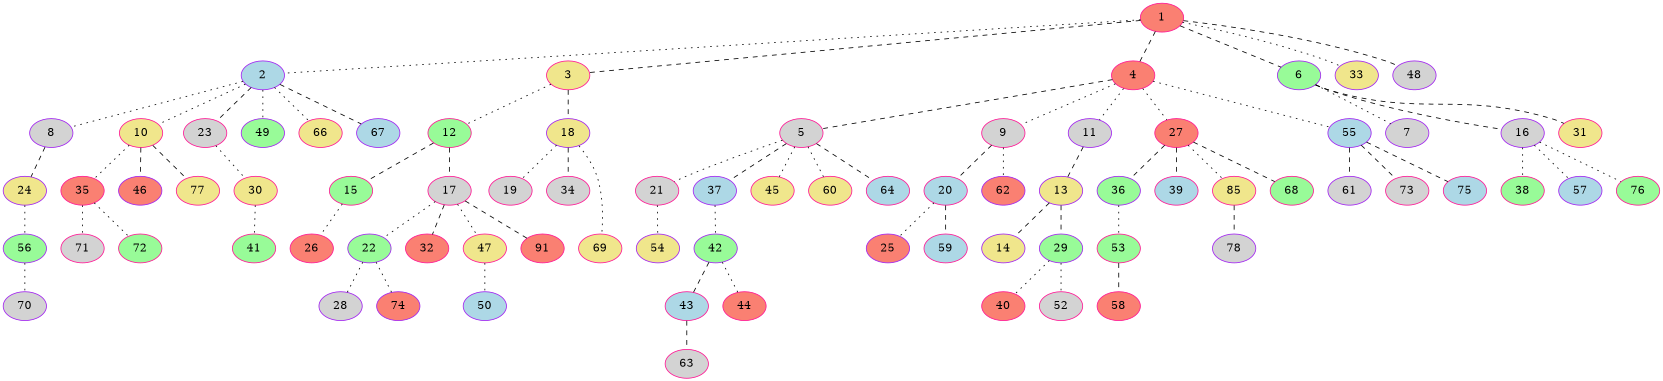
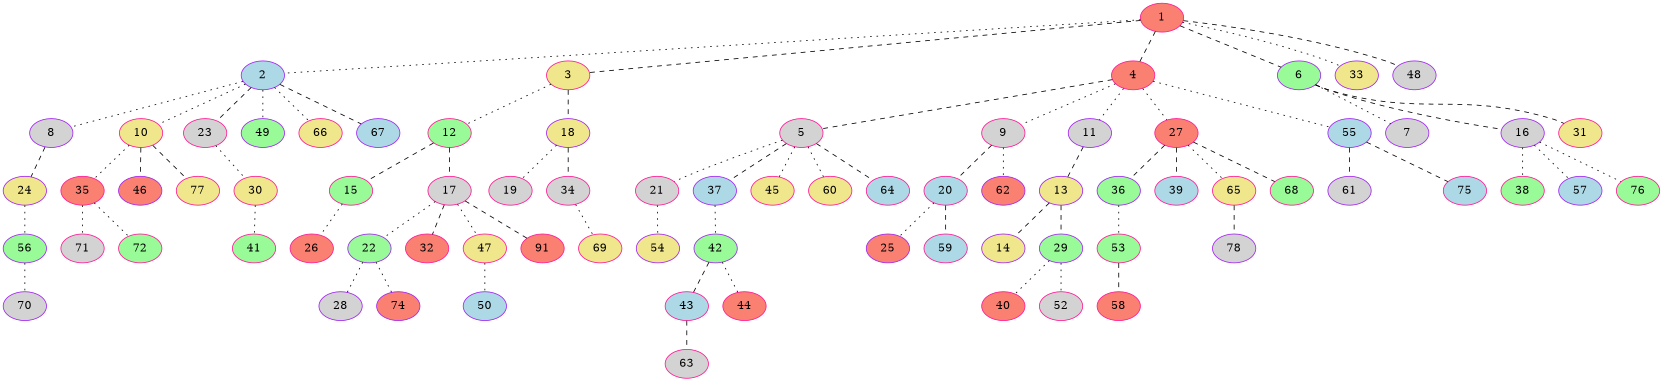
(600, 187) -> (584, 220)
(1234, 191) -> (1234, 191)
(1407, 191) -> none
